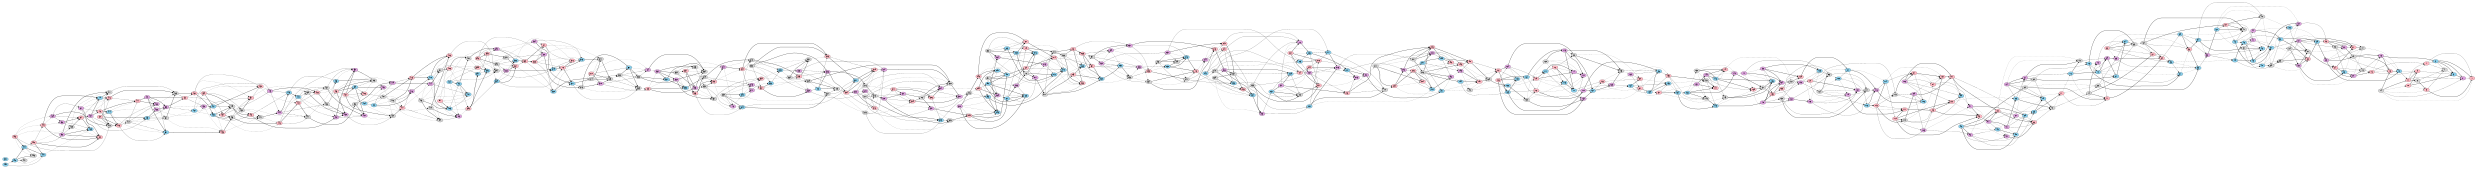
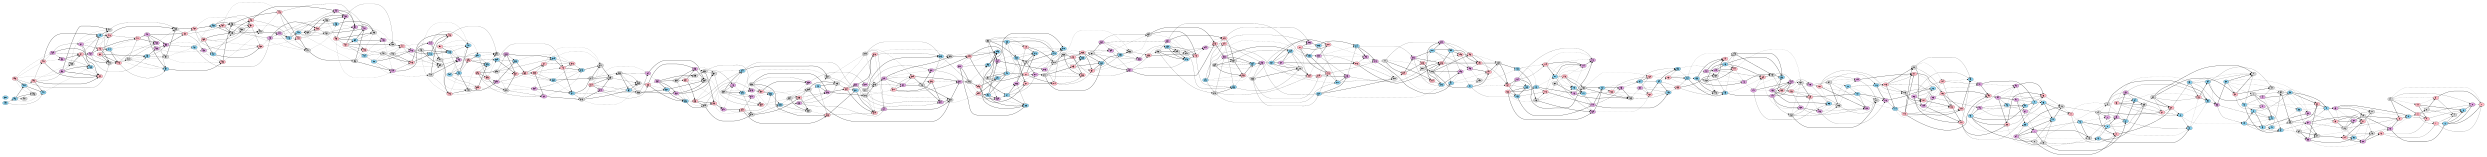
(1309, 90) -> (1304, 72)
